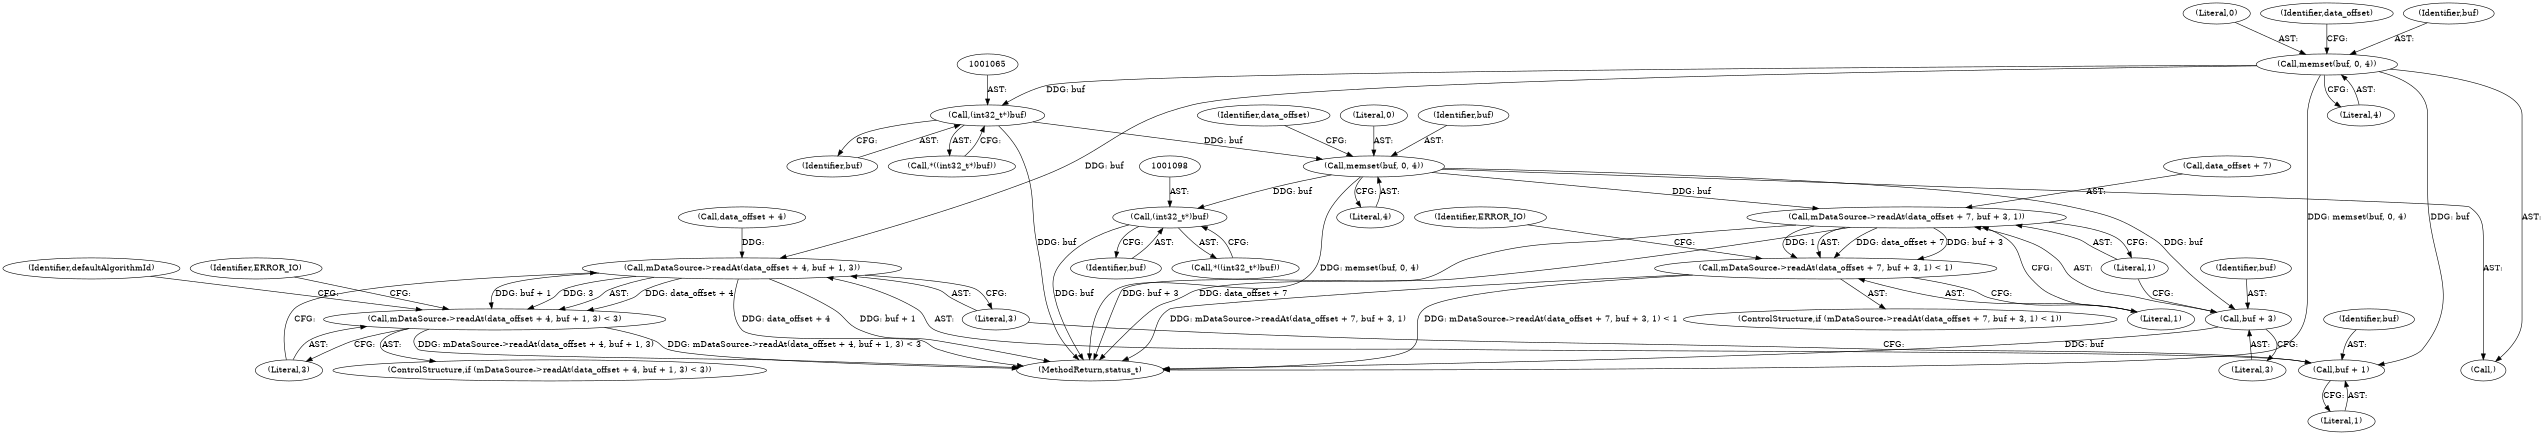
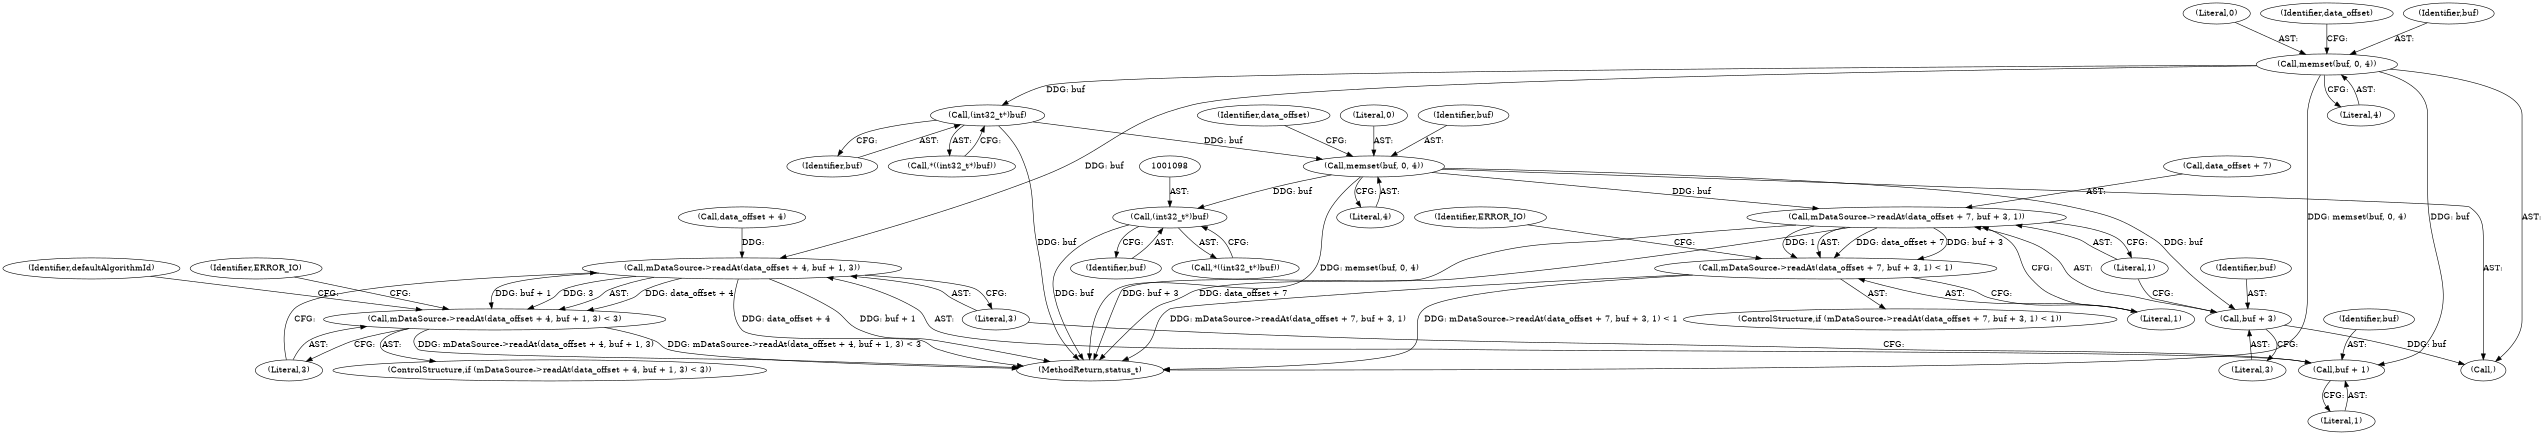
(988, 64) -> none
(1694, 357) -> (2372, 341)
